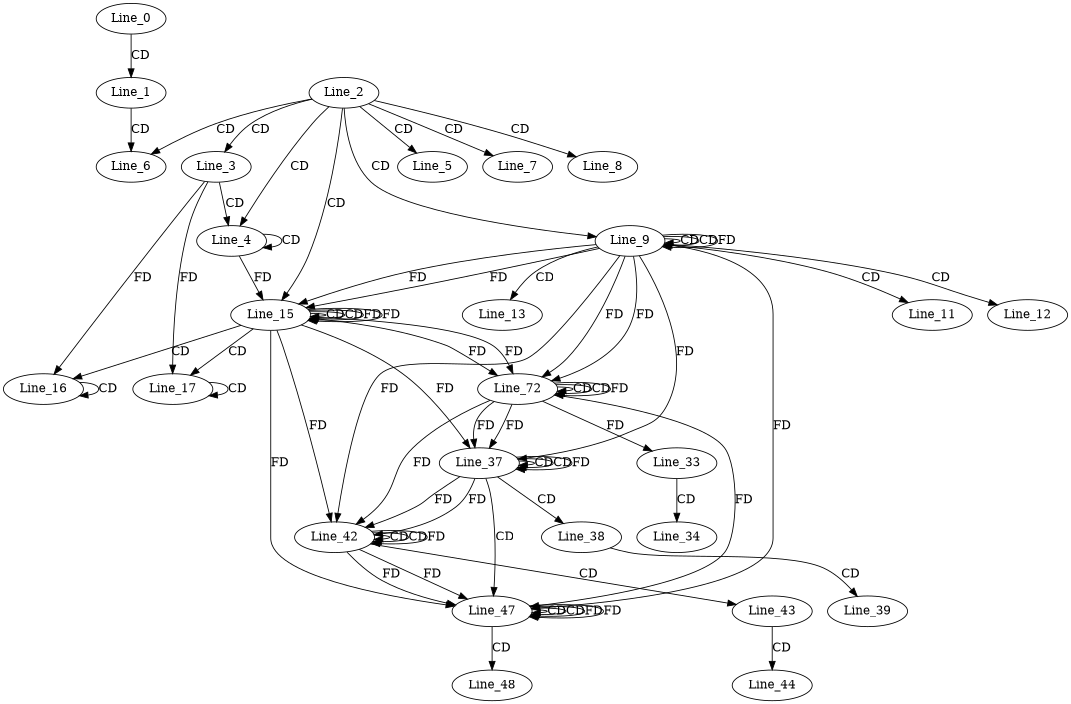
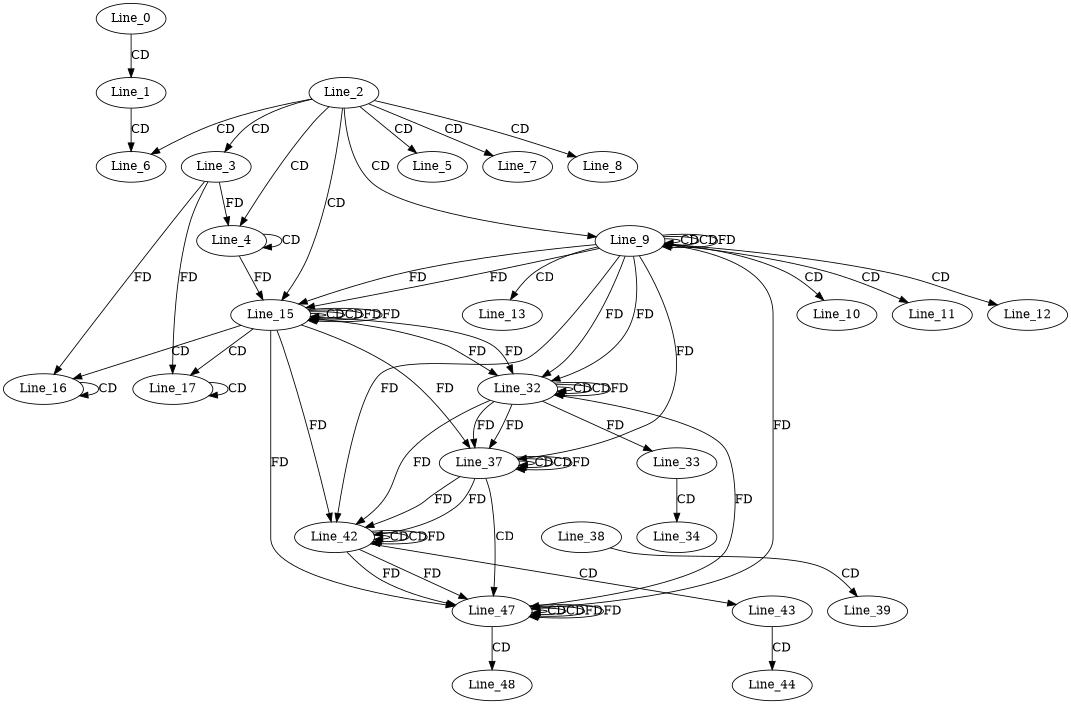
(235, 204) -> (235, 204)
none -> (837, 315)
(518, 389) -> (518, 389)
(527, 498) -> none
